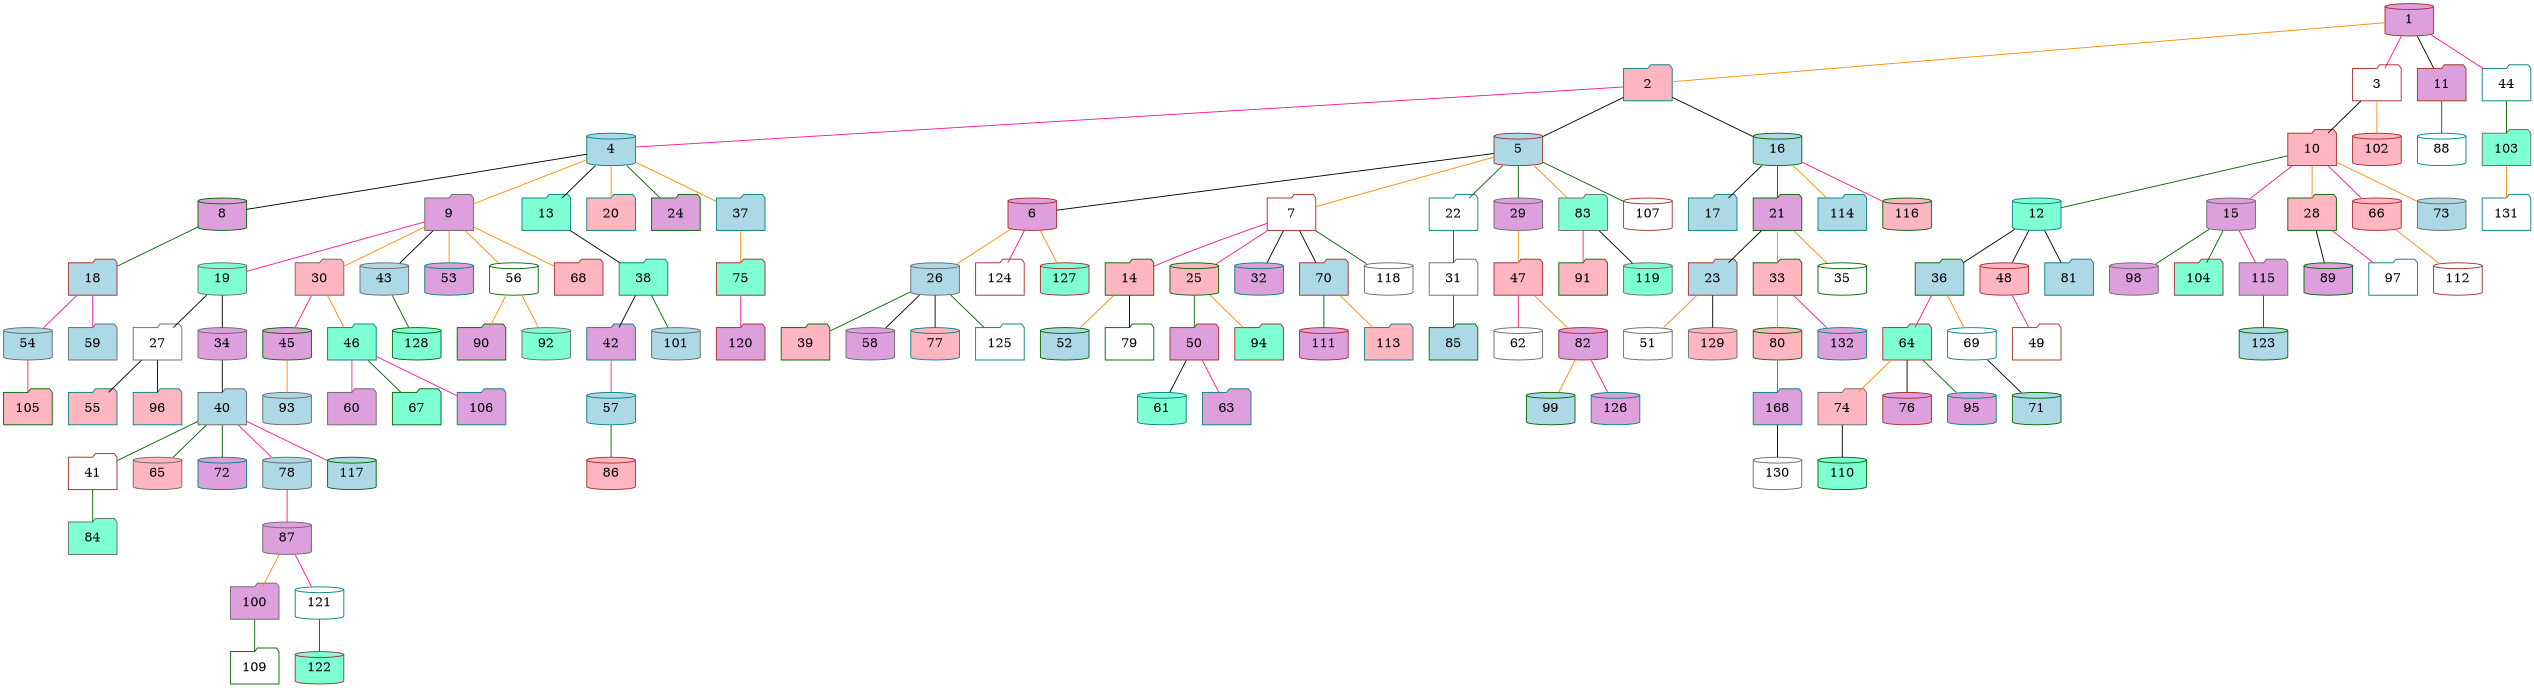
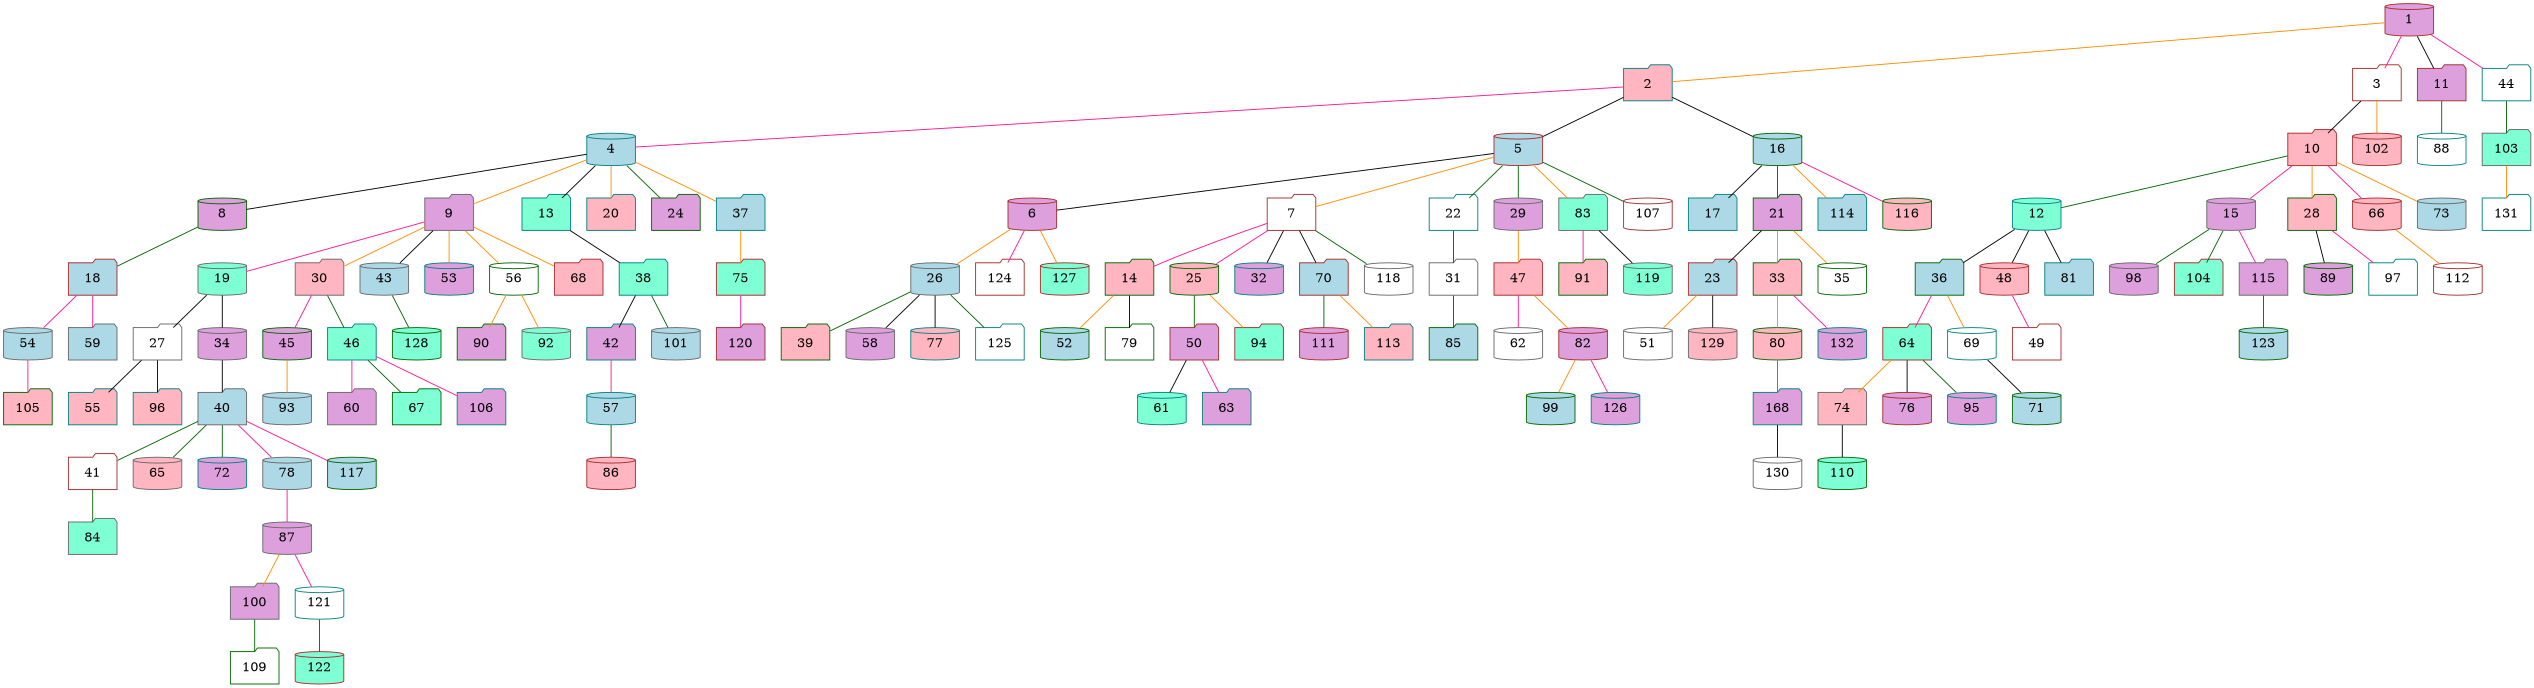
(336, 311) -> (336, 311)
